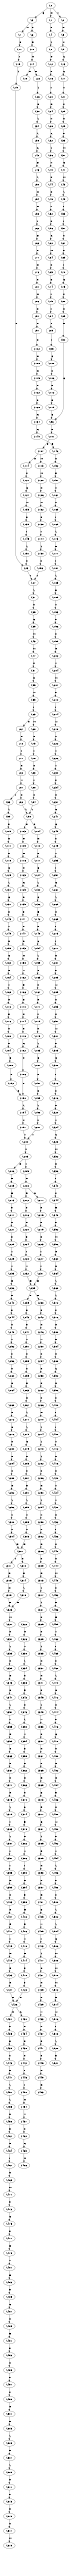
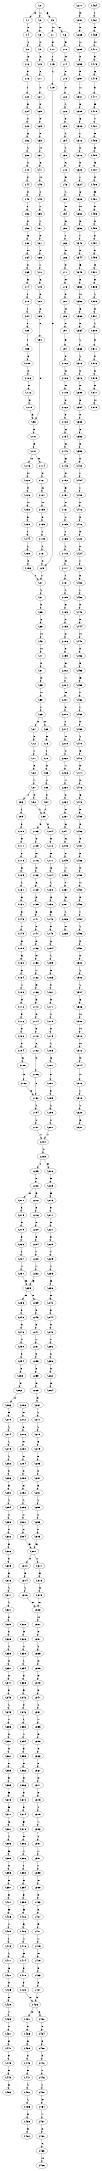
(35, 71) -> (65, 87)
(55, 934) -> none
(9, 2143) -> none
